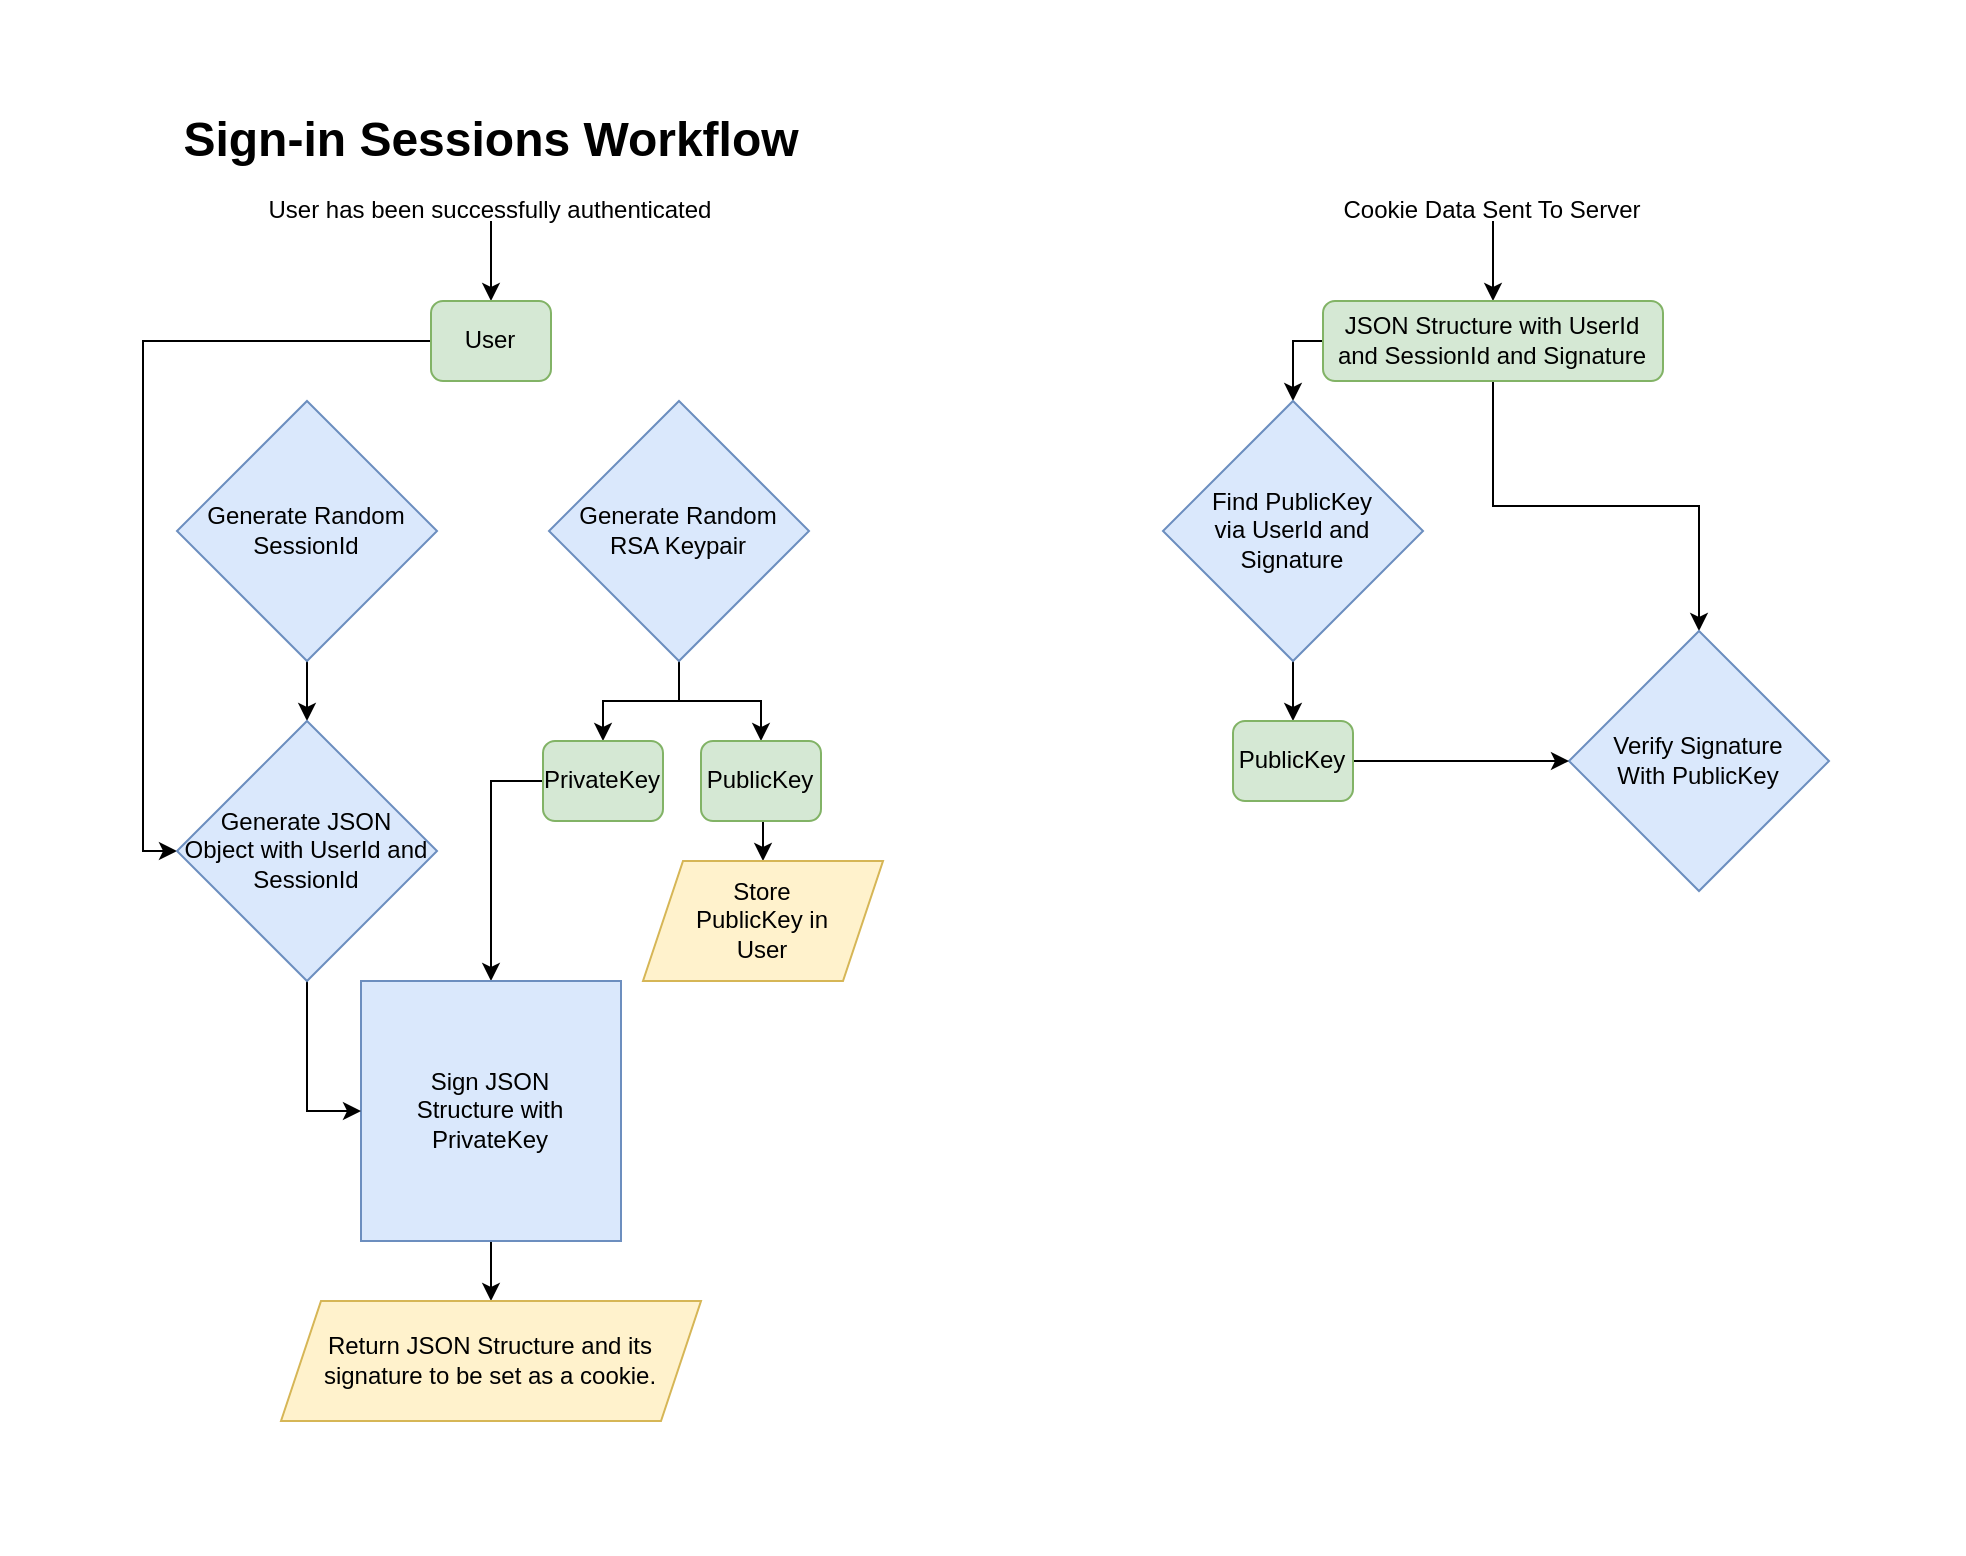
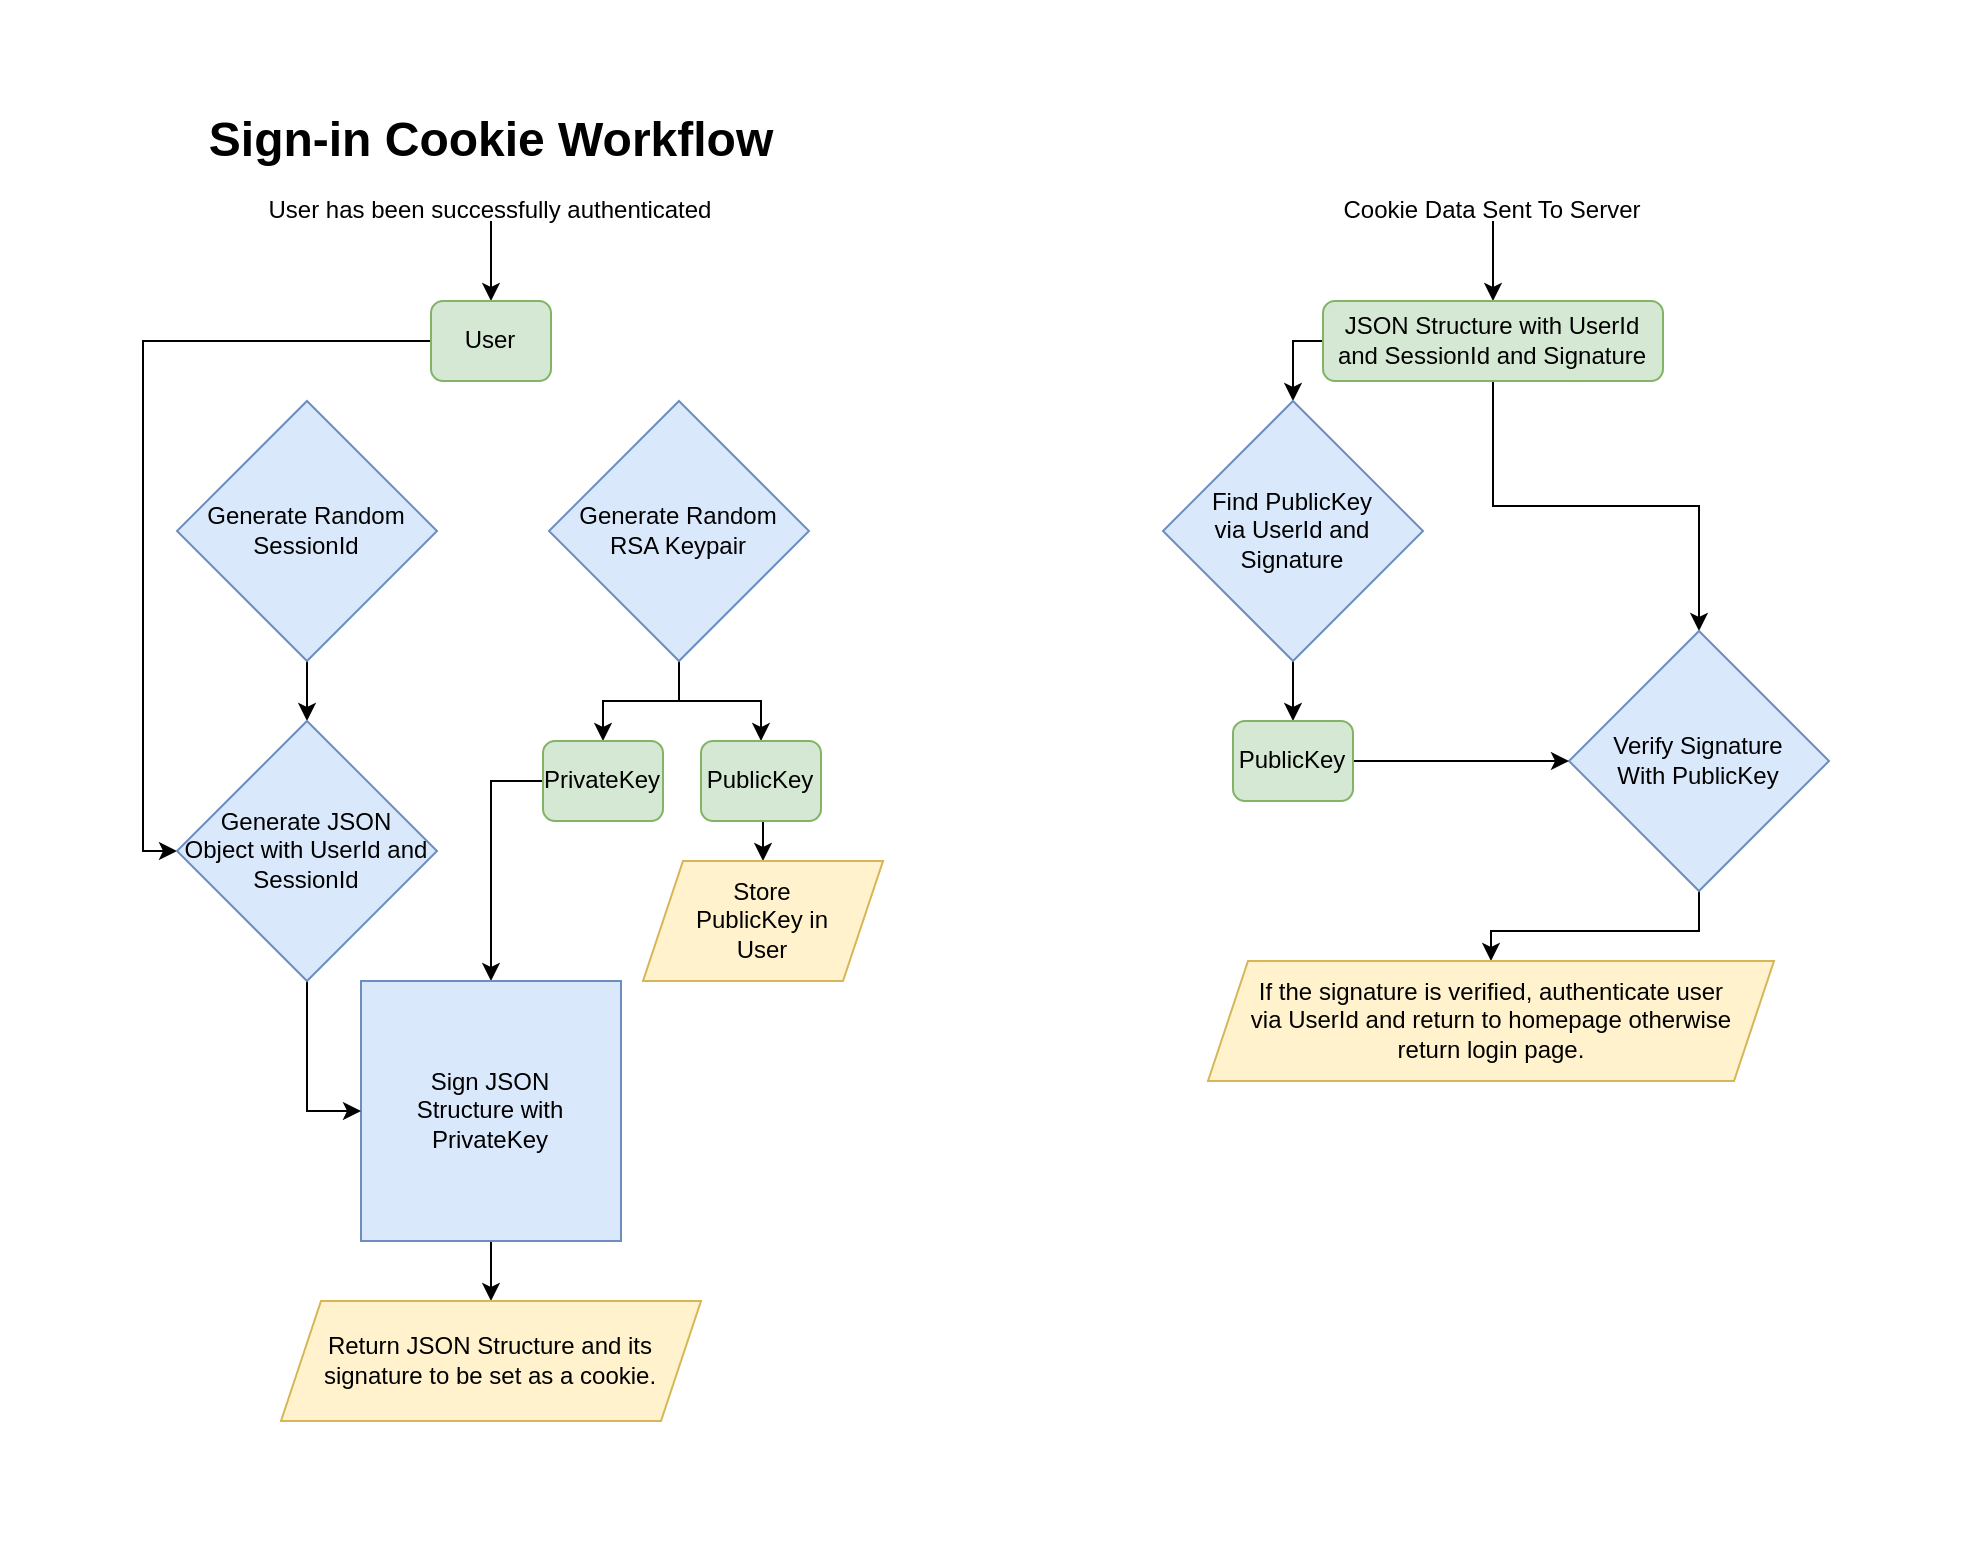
(492, 141) -> (492, 141)
none -> (1607, 931)
none -> (1491, 1021)
